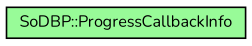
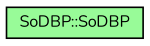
(126, 23) -> (75, 23)
